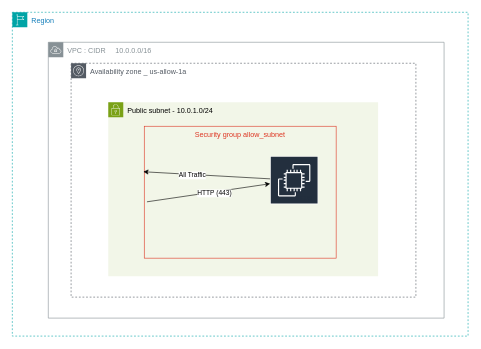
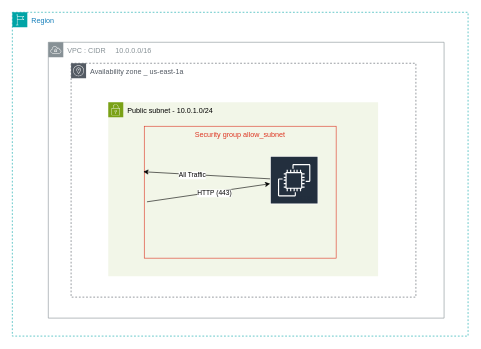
(143, 72) -> (143, 72)
